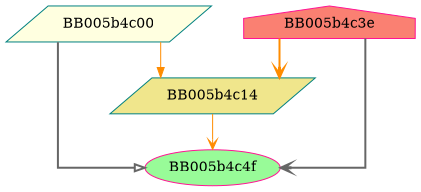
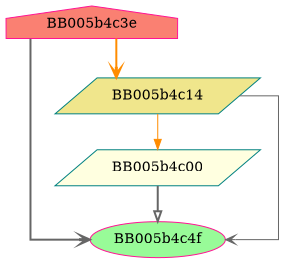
(161, 55) -> (158, 127)
(213, 127) -> (278, 170)
